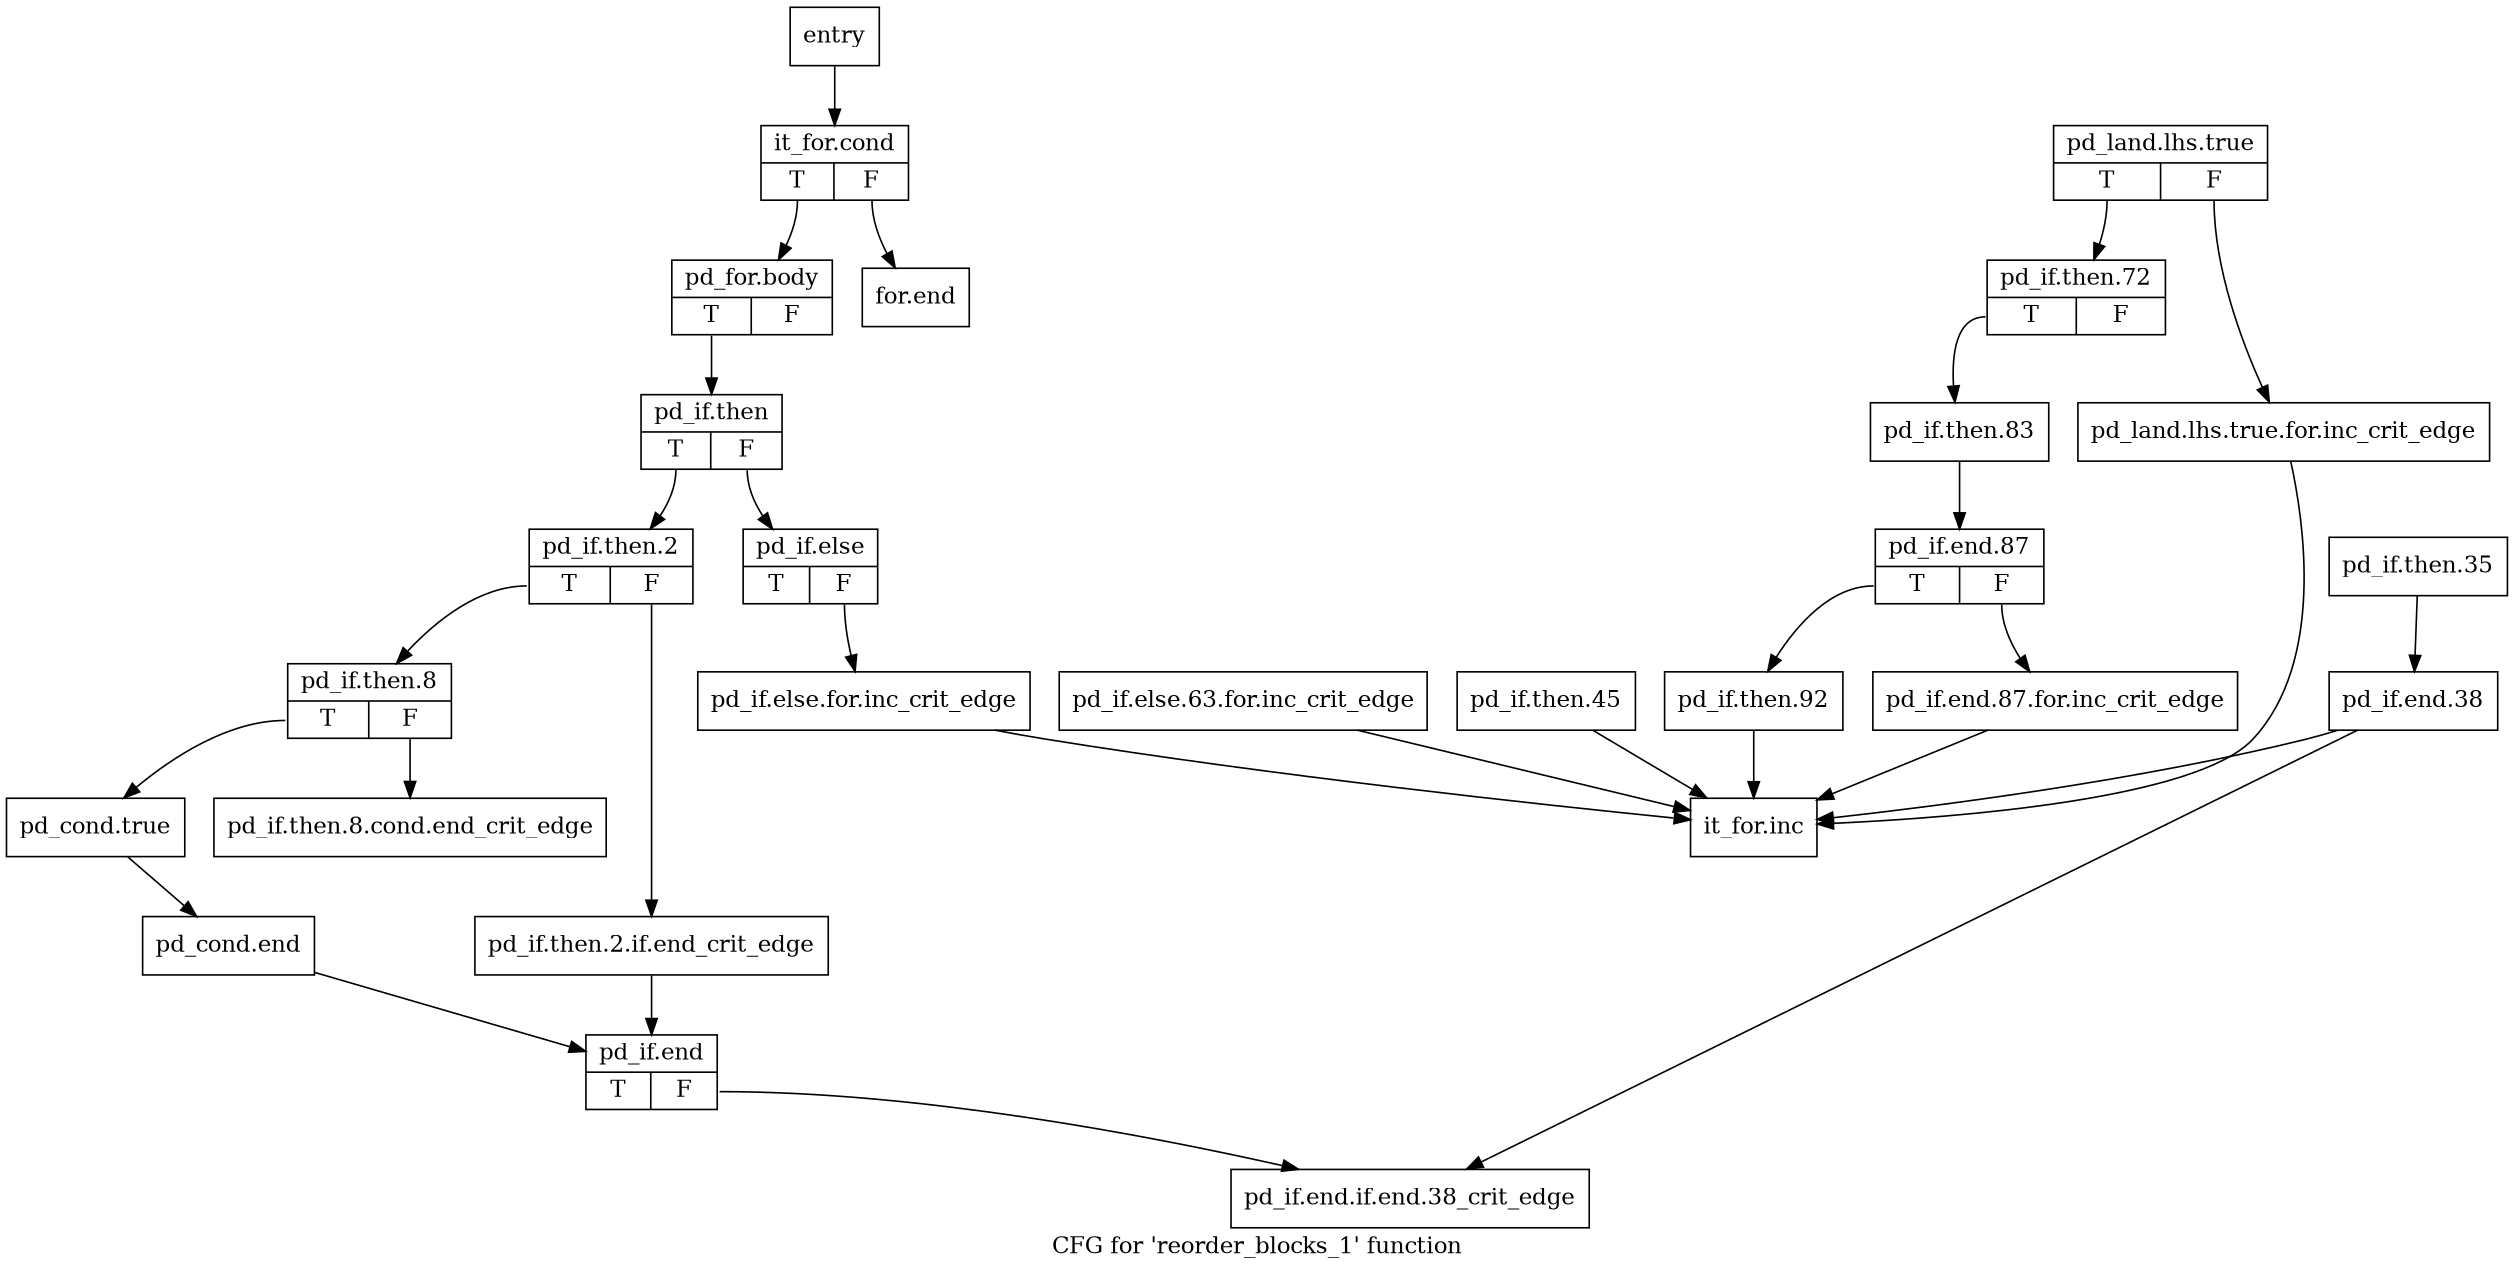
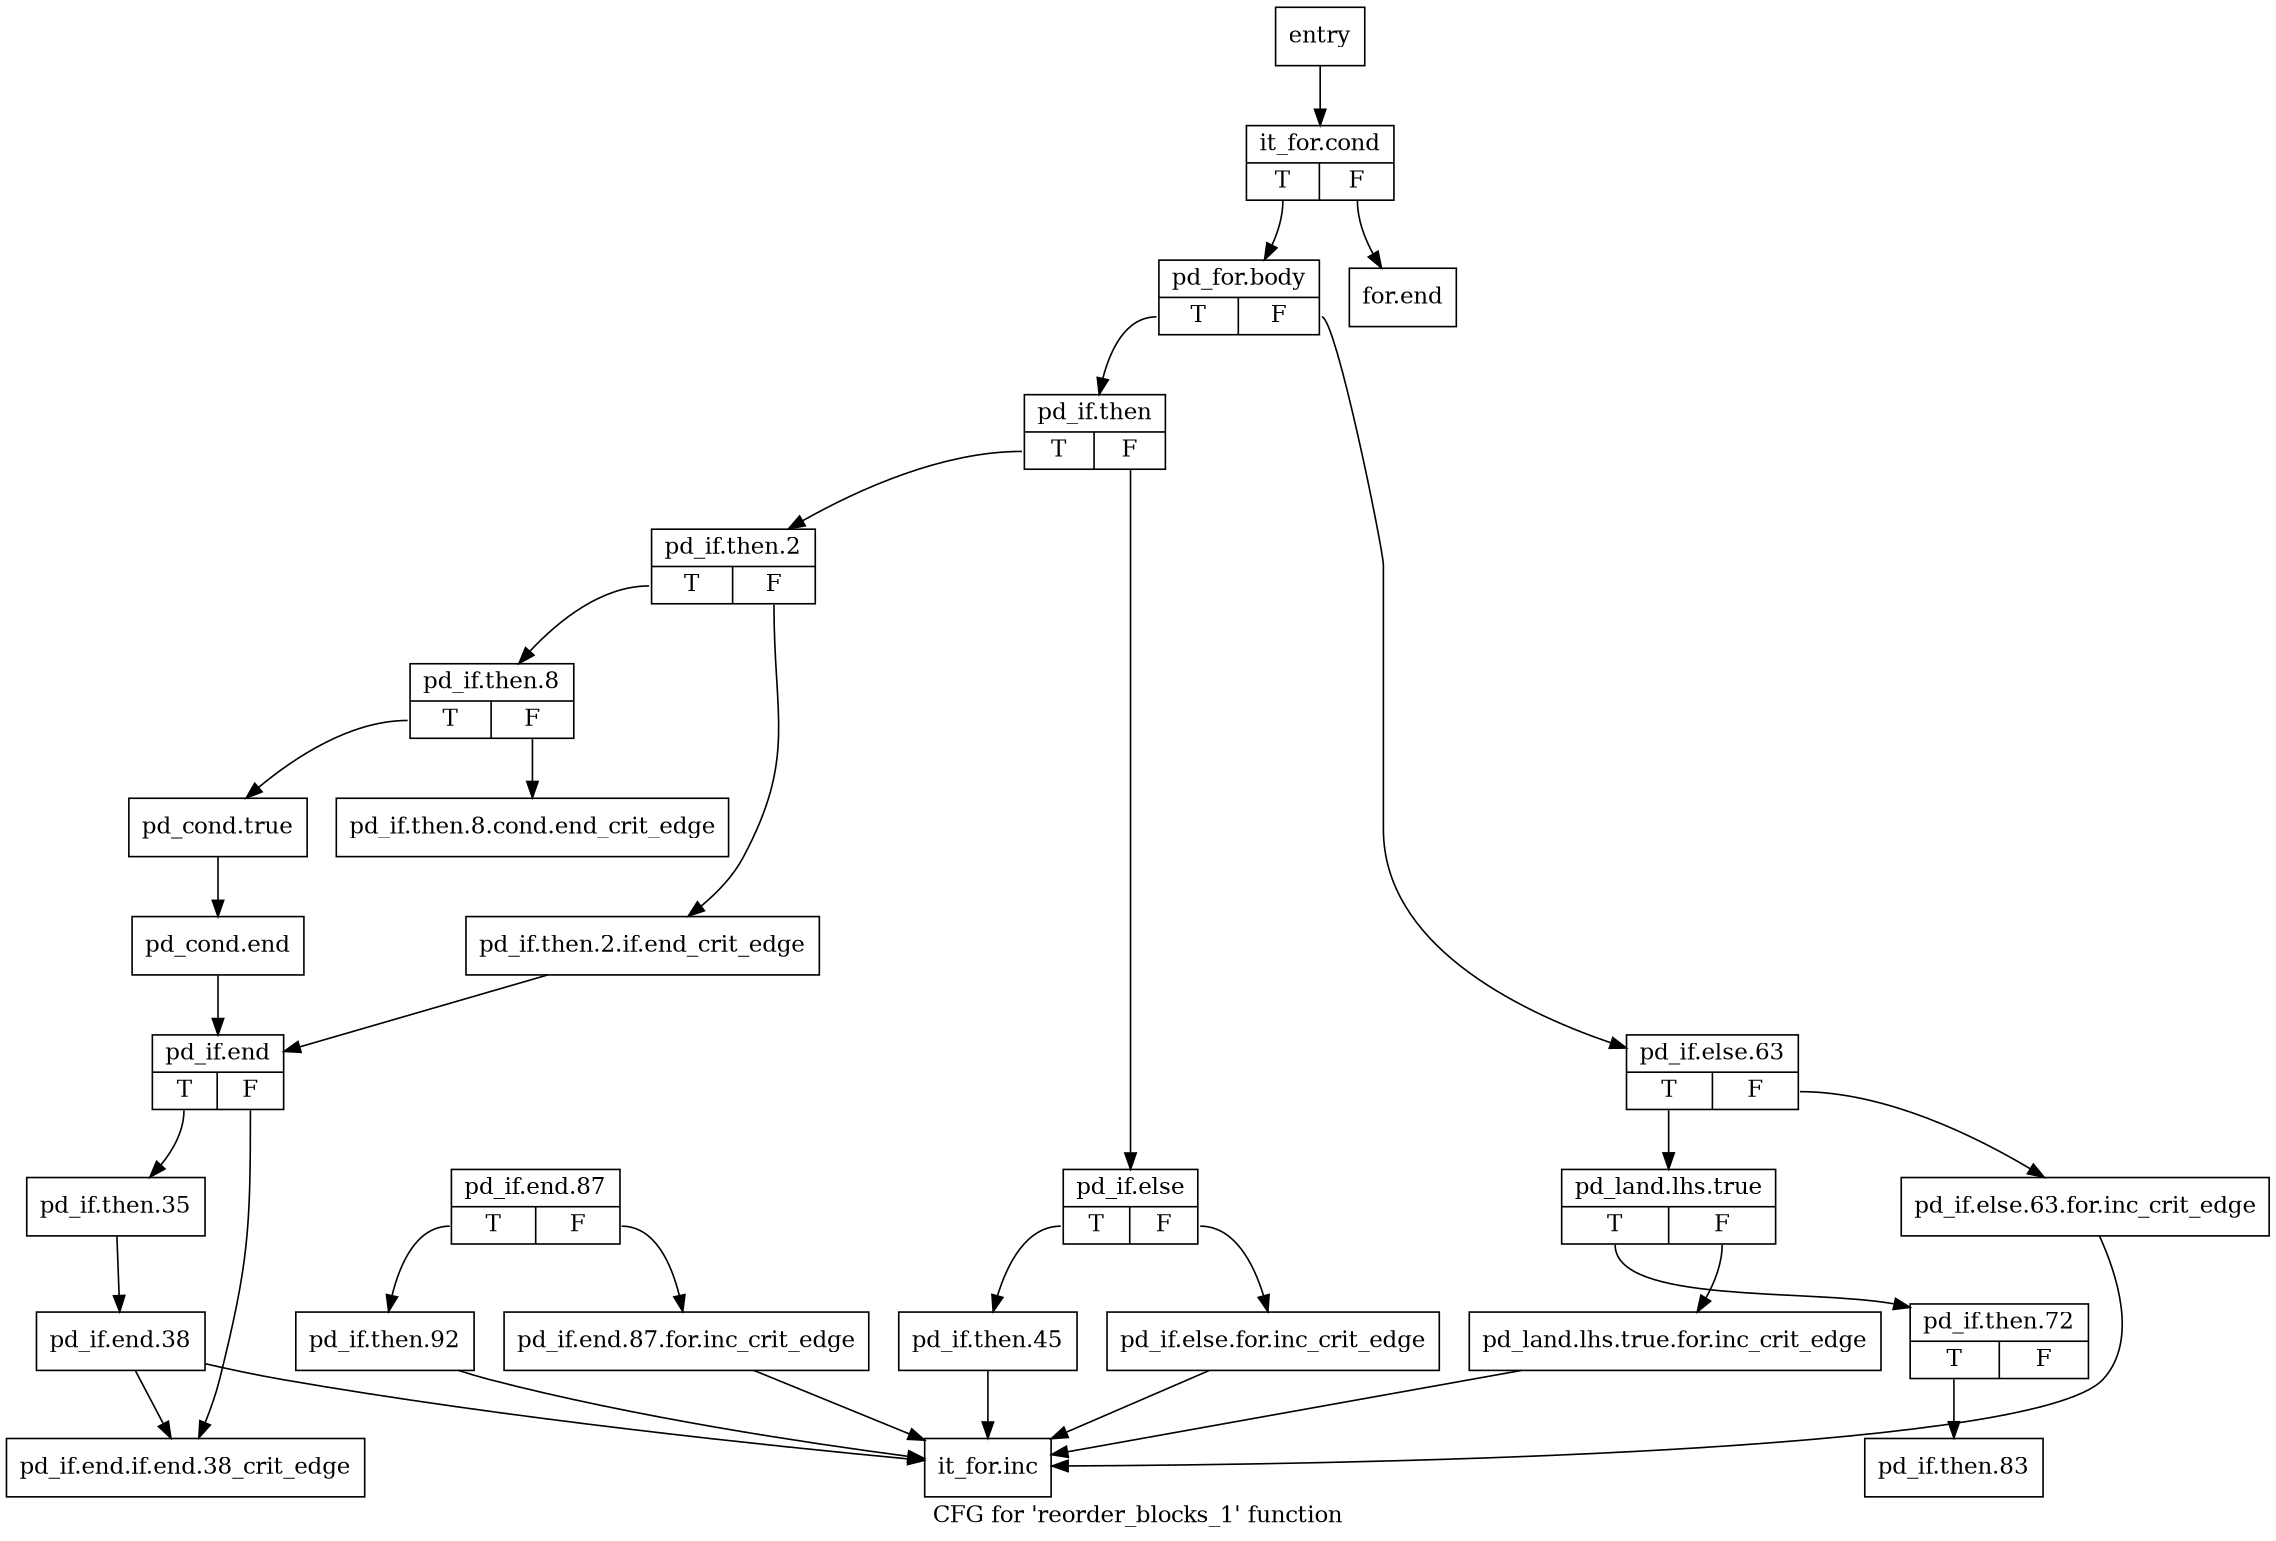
(1960, 487) -> none
none -> (1712, 1072)
none -> (177, 1140)
none -> (1019, 1250)
